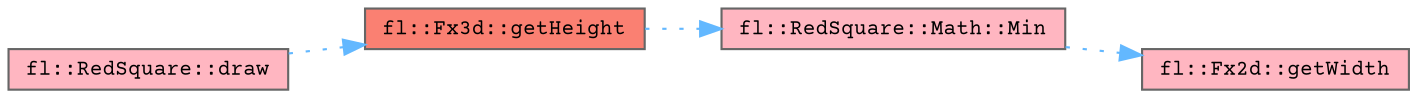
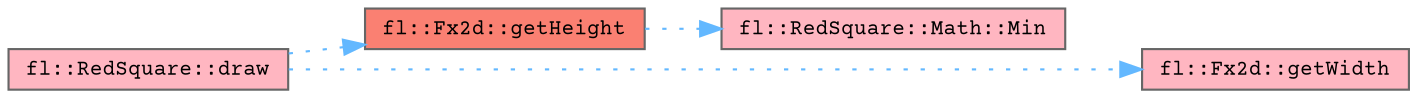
(505, 29) -> (505, 29)
(1093, 50) -> (704, 69)
